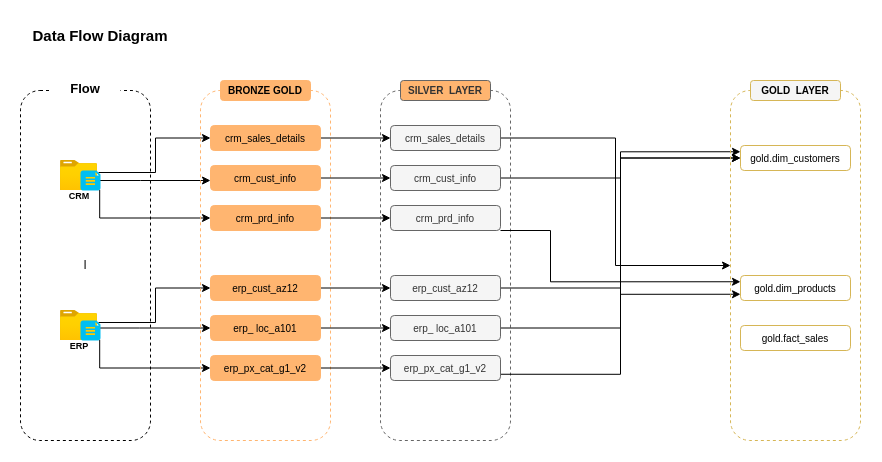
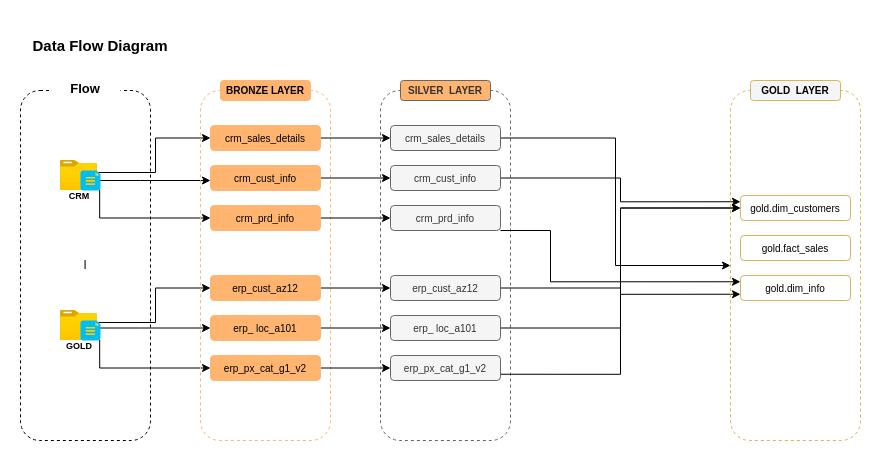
(101, 36) -> (101, 46)
(266, 91) -> (266, 91)
(796, 158) -> (796, 208)
(796, 289) -> (796, 289)
(796, 338) -> (796, 248)
(80, 346) -> (80, 346)
